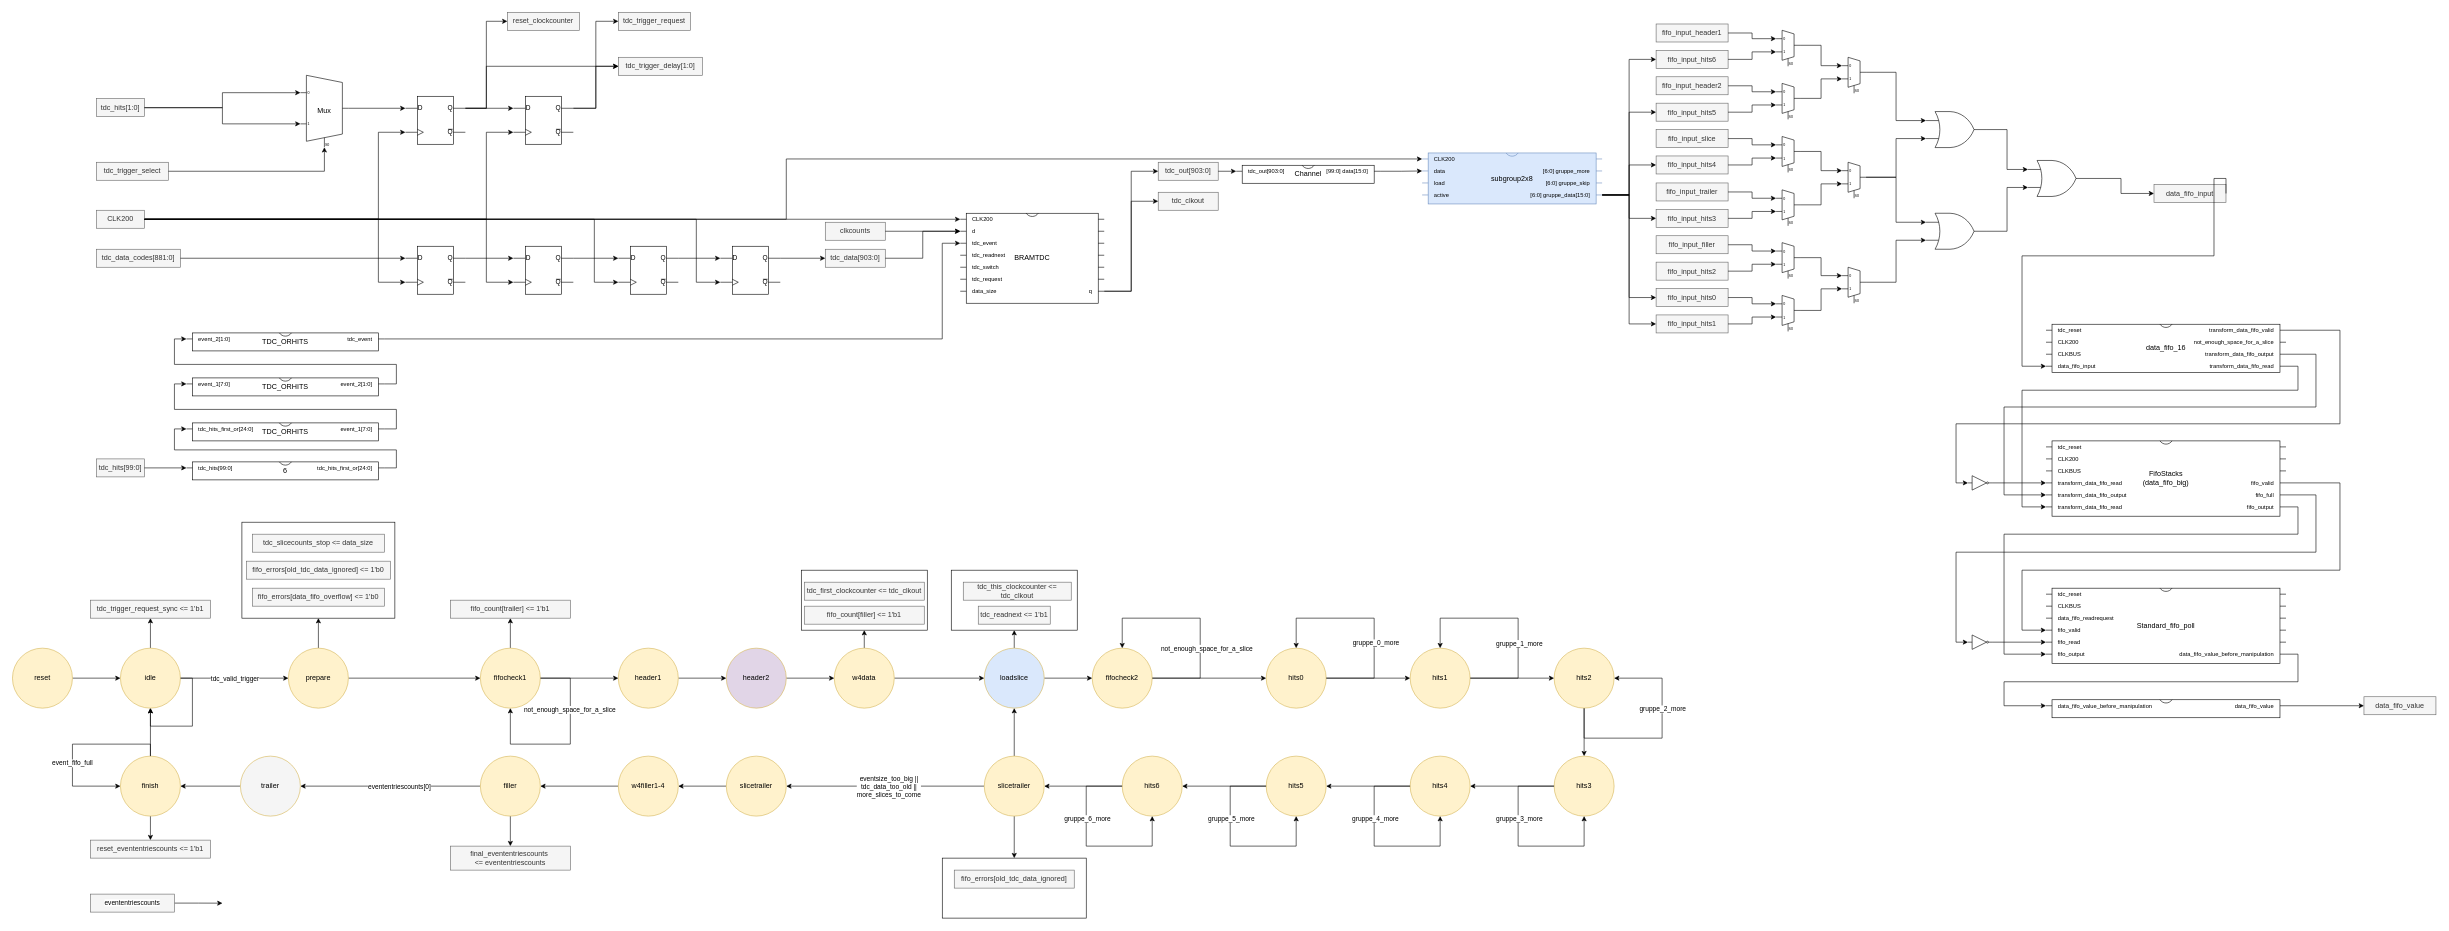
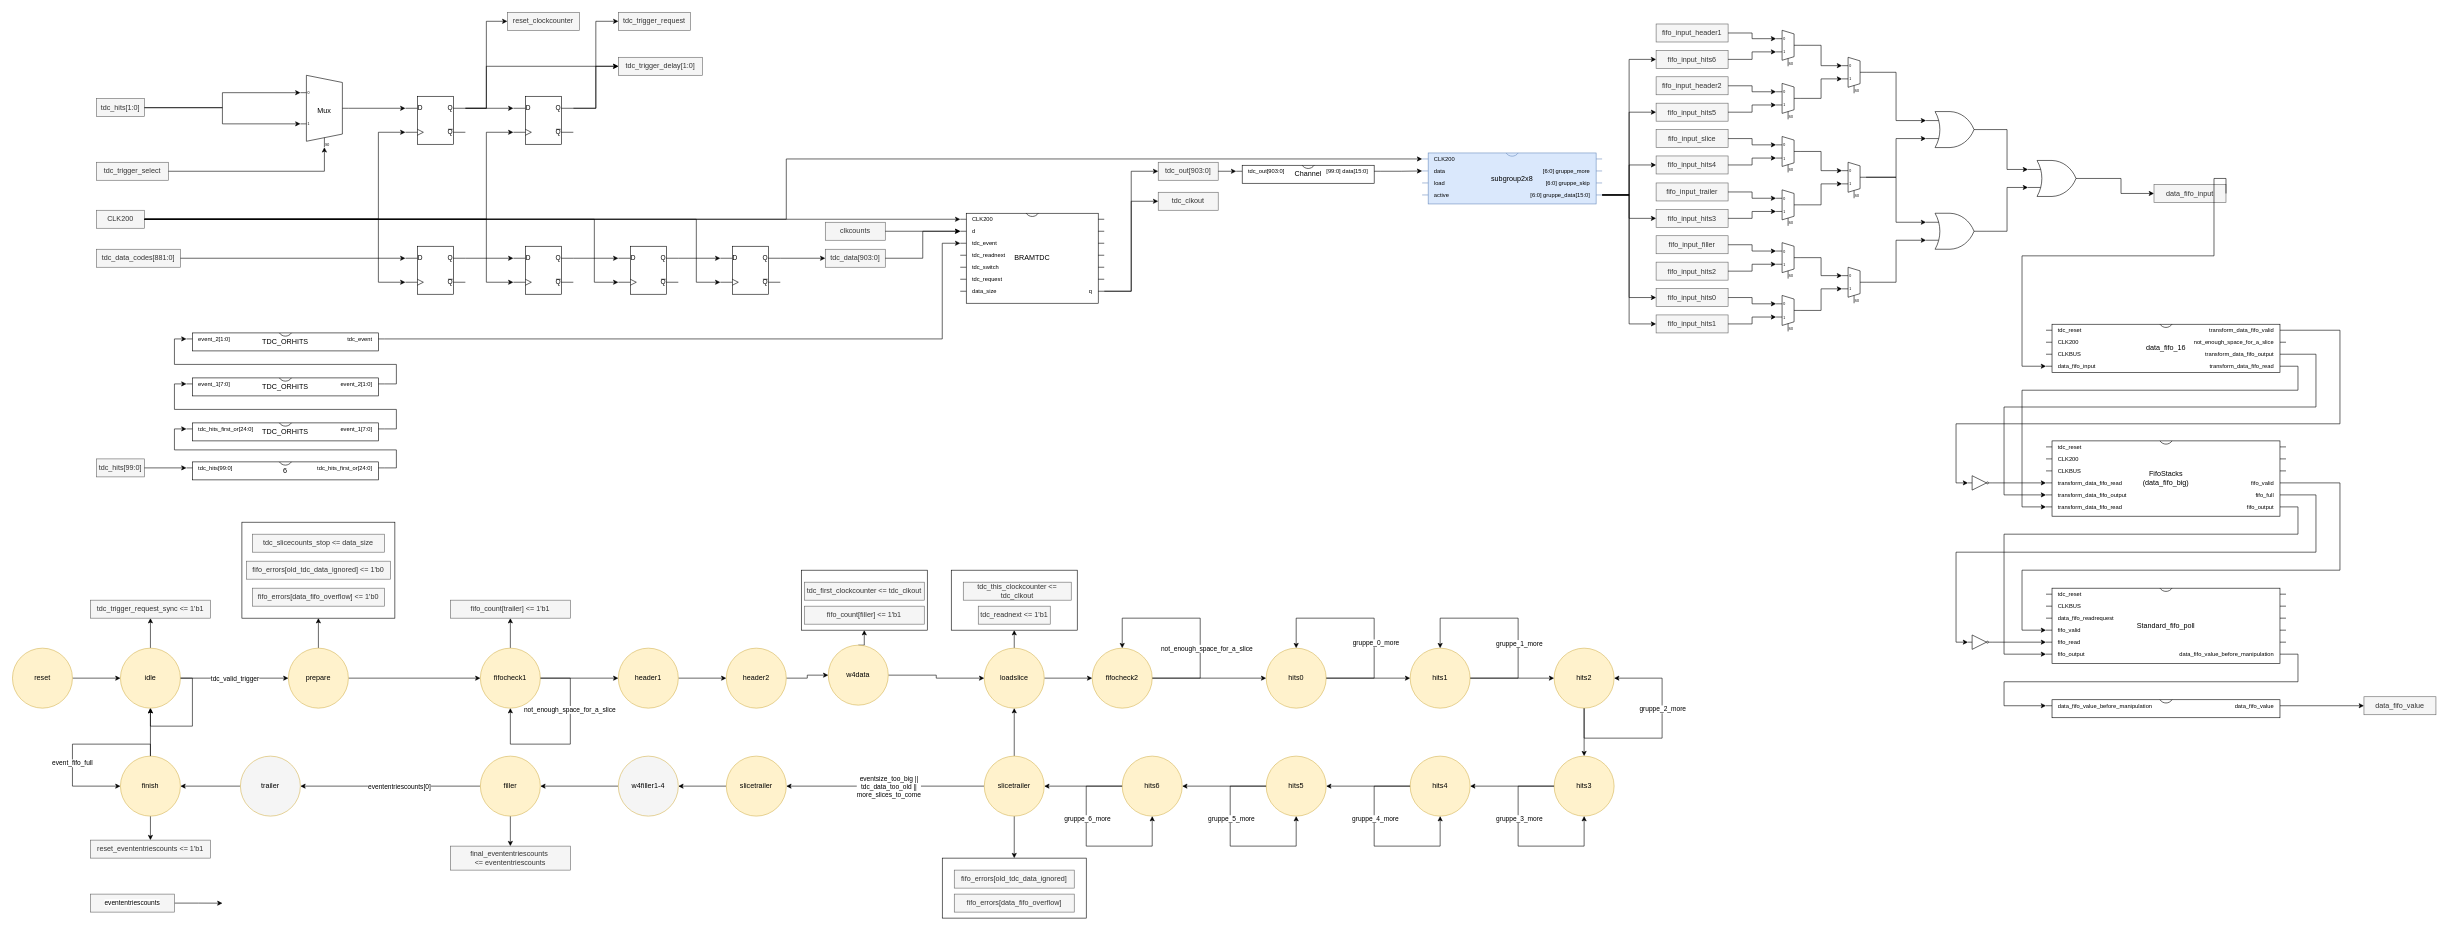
(756, 678) -> (756, 678)
(864, 678) -> (858, 675)
(1014, 678) -> (1014, 678)
(648, 786) -> (648, 786)
none -> (1014, 903)
